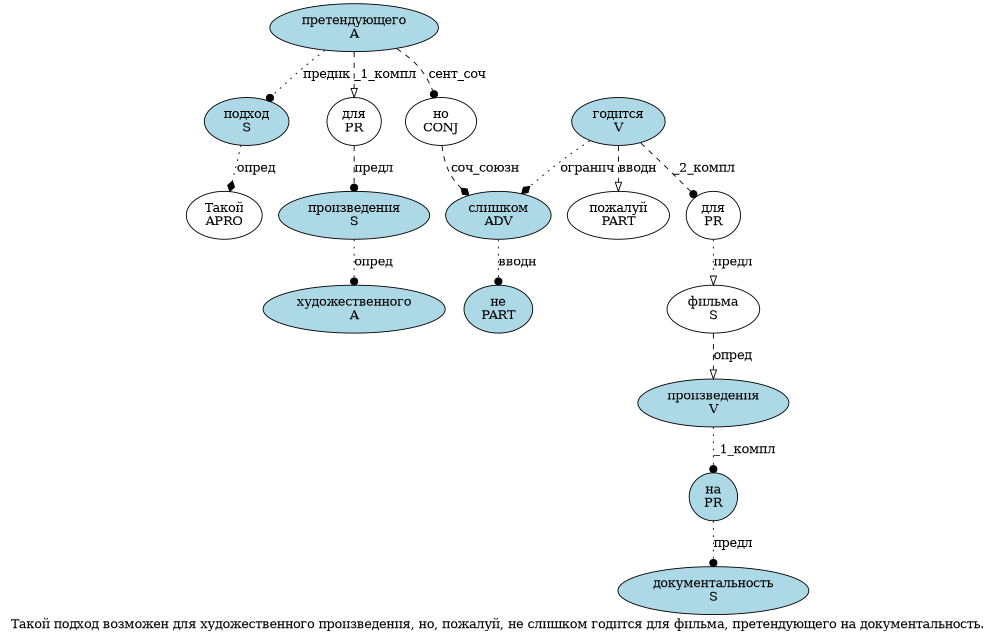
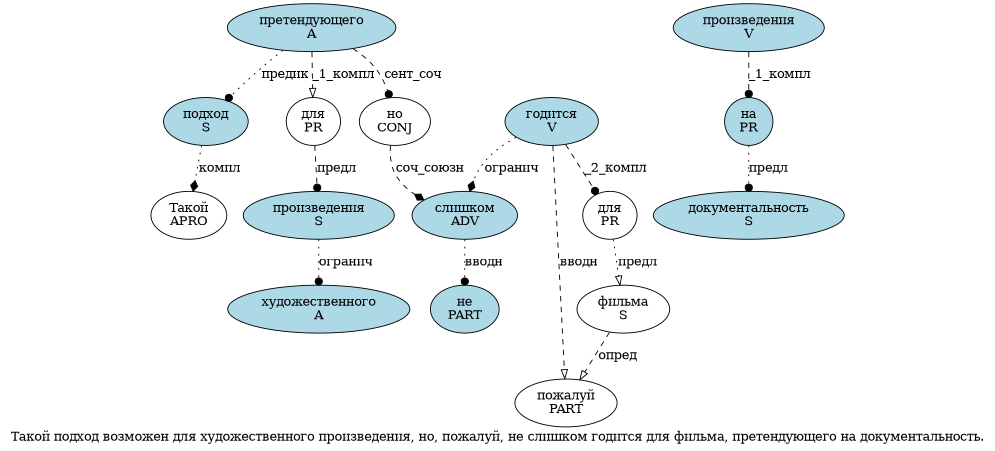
(256, 168) -> (220, 168)
(373, 262) -> (346, 262)
(713, 351) -> (597, 352)
(713, 446) -> (749, 71)
